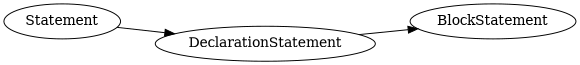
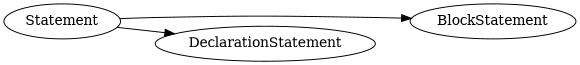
(384, 32) -> (261, 16)
